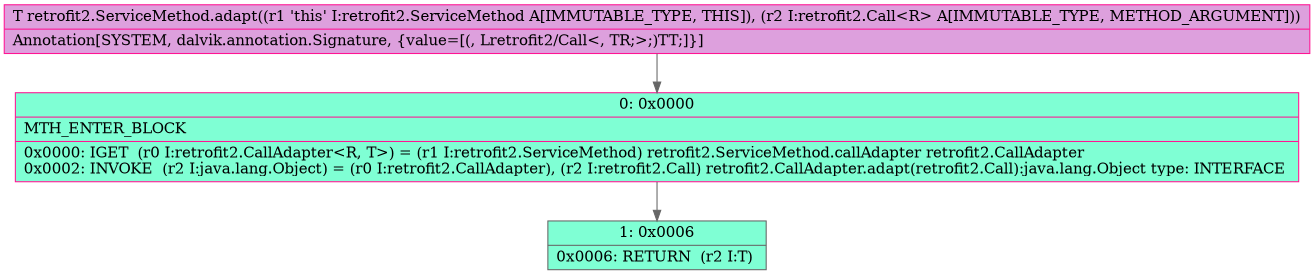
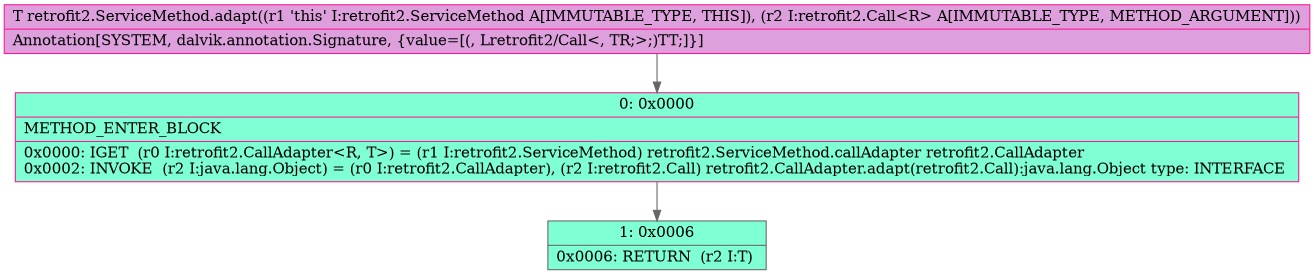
(105, 129) -> (123, 129)
